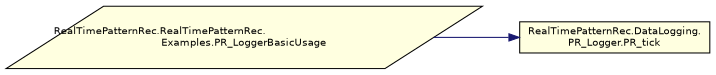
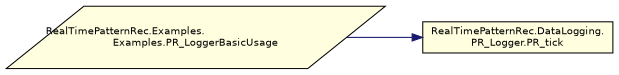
(244, 37) -> (196, 37)
